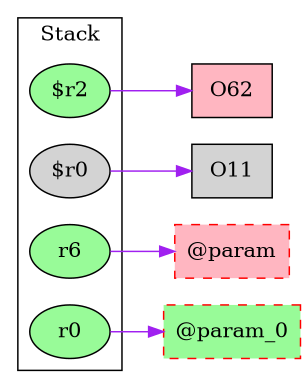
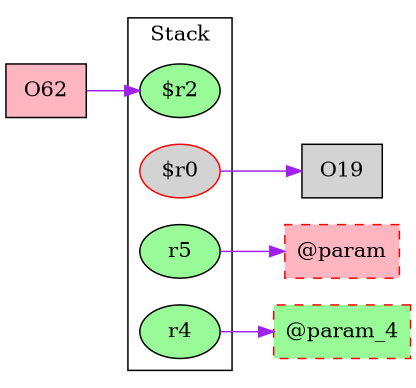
(143, 91) -> (106, 91)
(70, 171) -> (180, 171)
(232, 171) -> (342, 171)
(70, 251) -> (180, 251)
(70, 332) -> (180, 332)
(232, 332) -> (342, 332)
